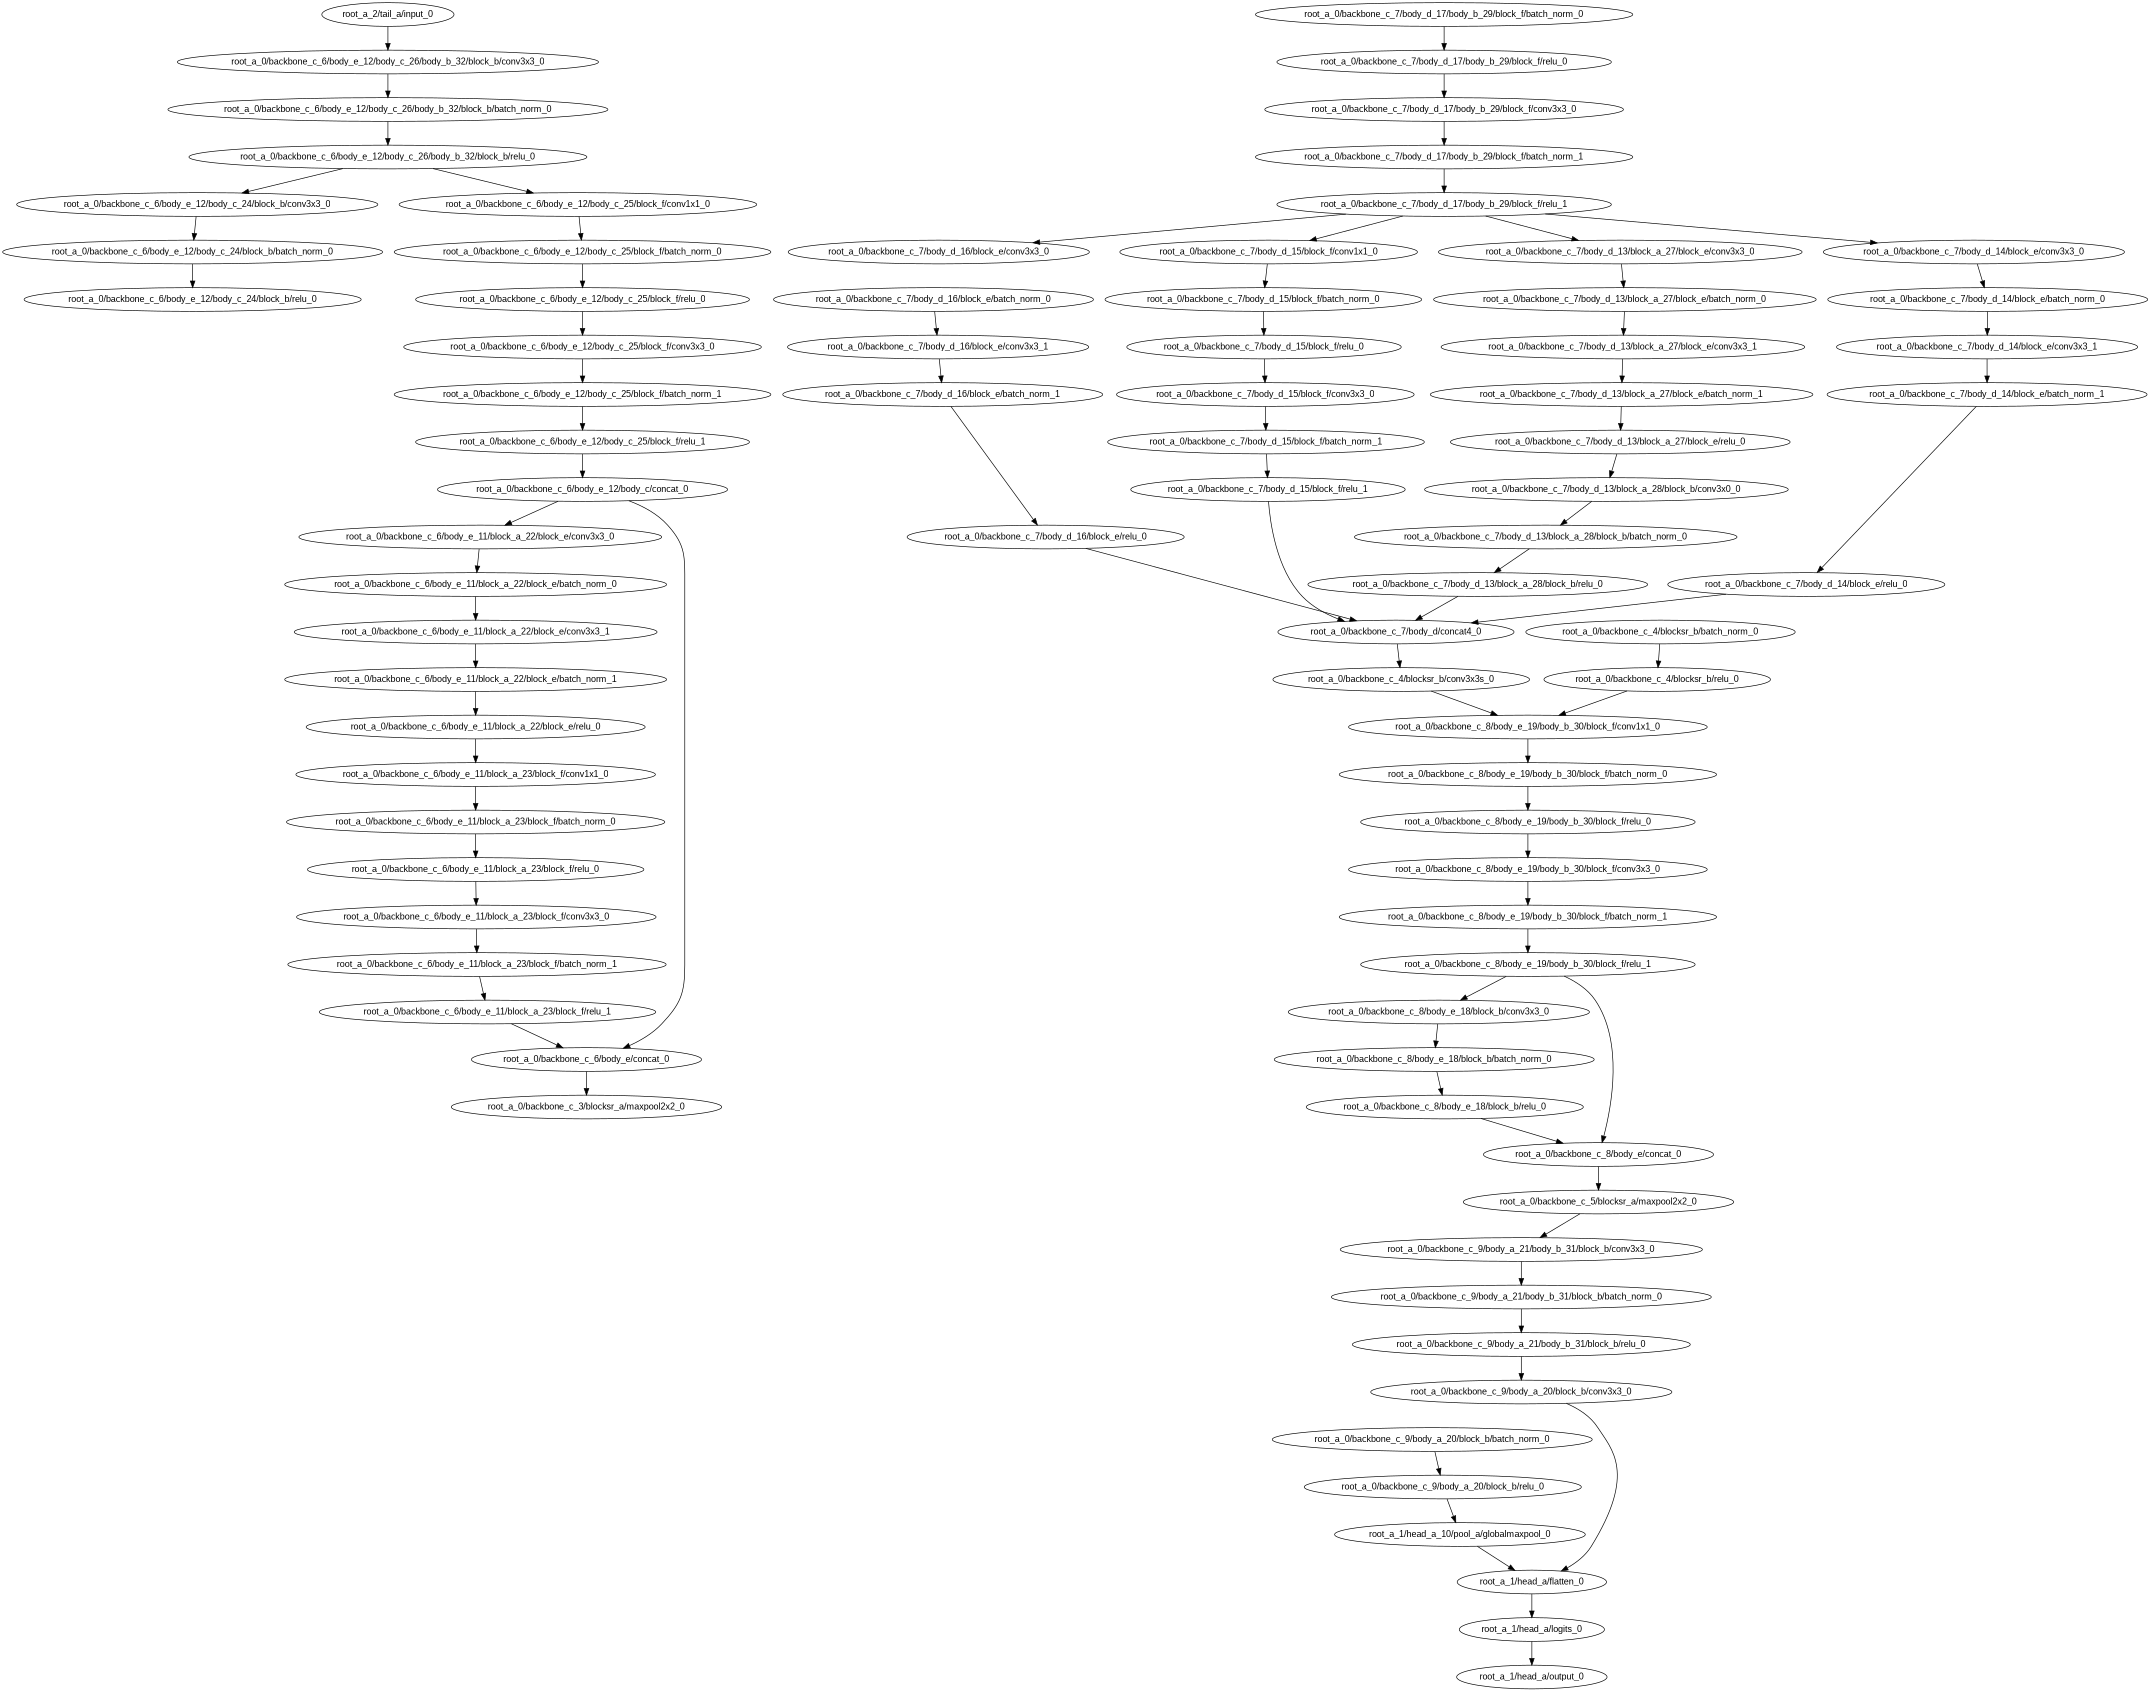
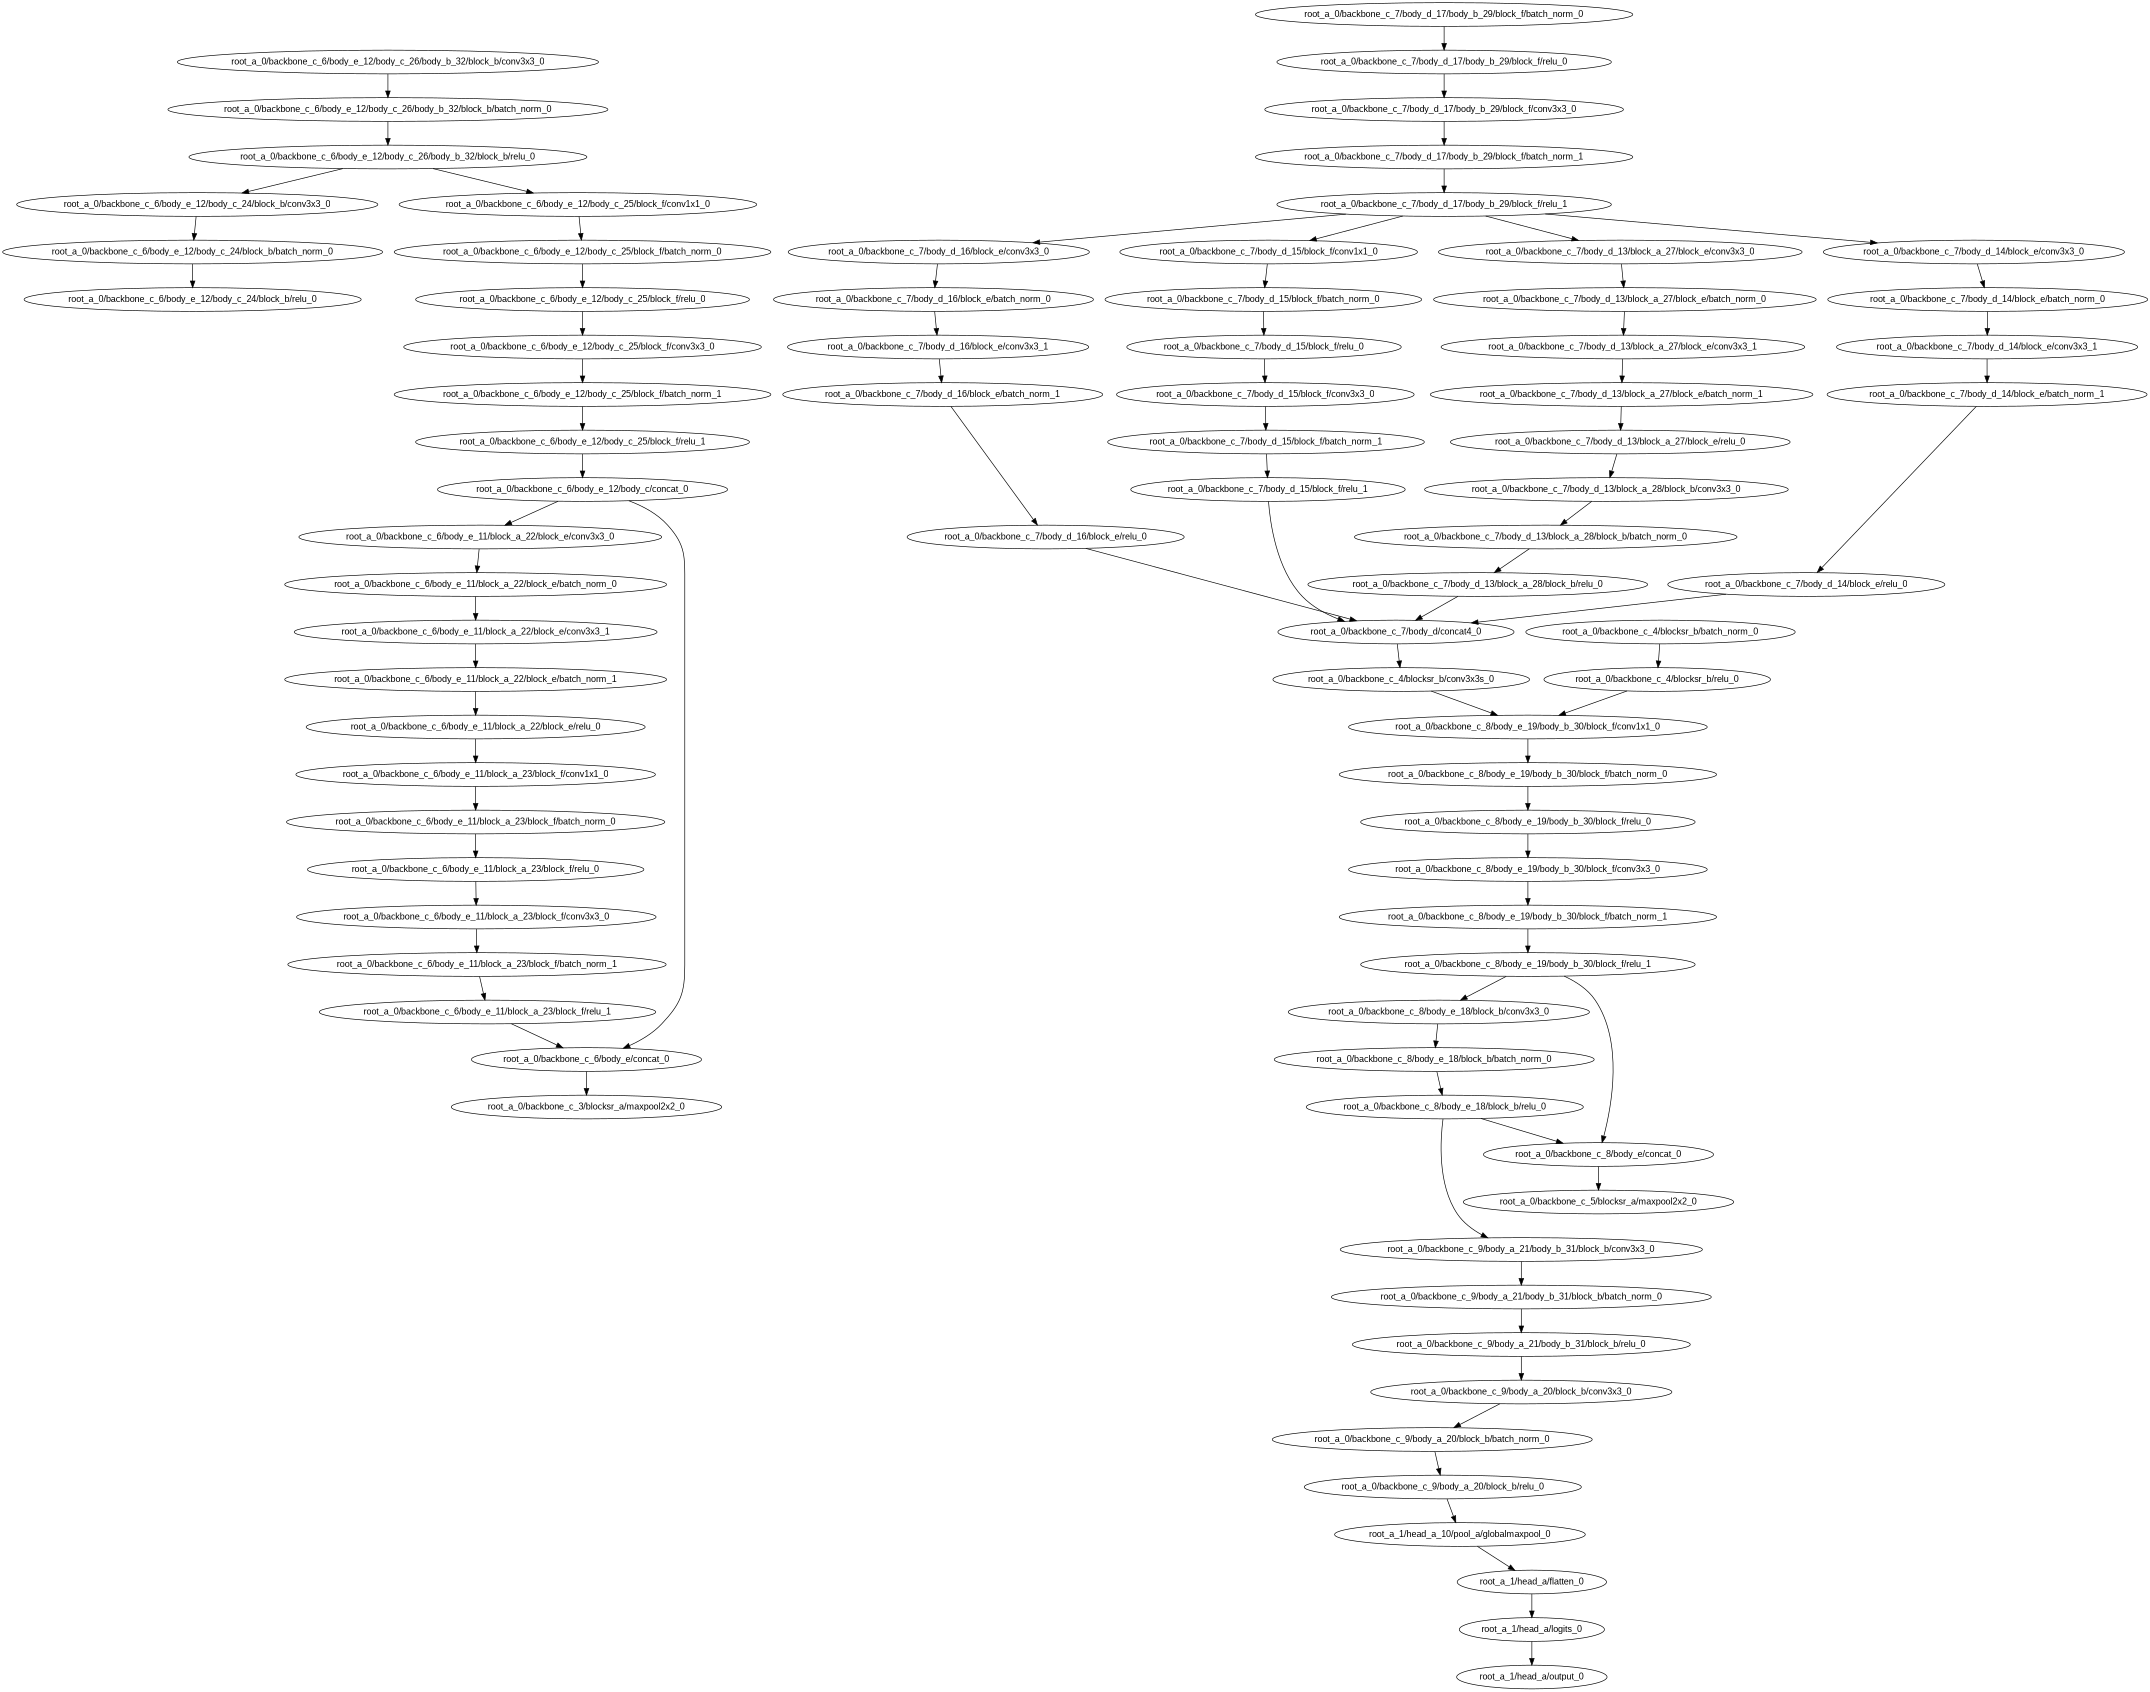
(388, 15) -> none
none -> (937, 273)
(1606, 490) -> (1606, 490)
(1563, 1224) -> (1445, 1184)
(1617, 1483) -> (1480, 1414)
